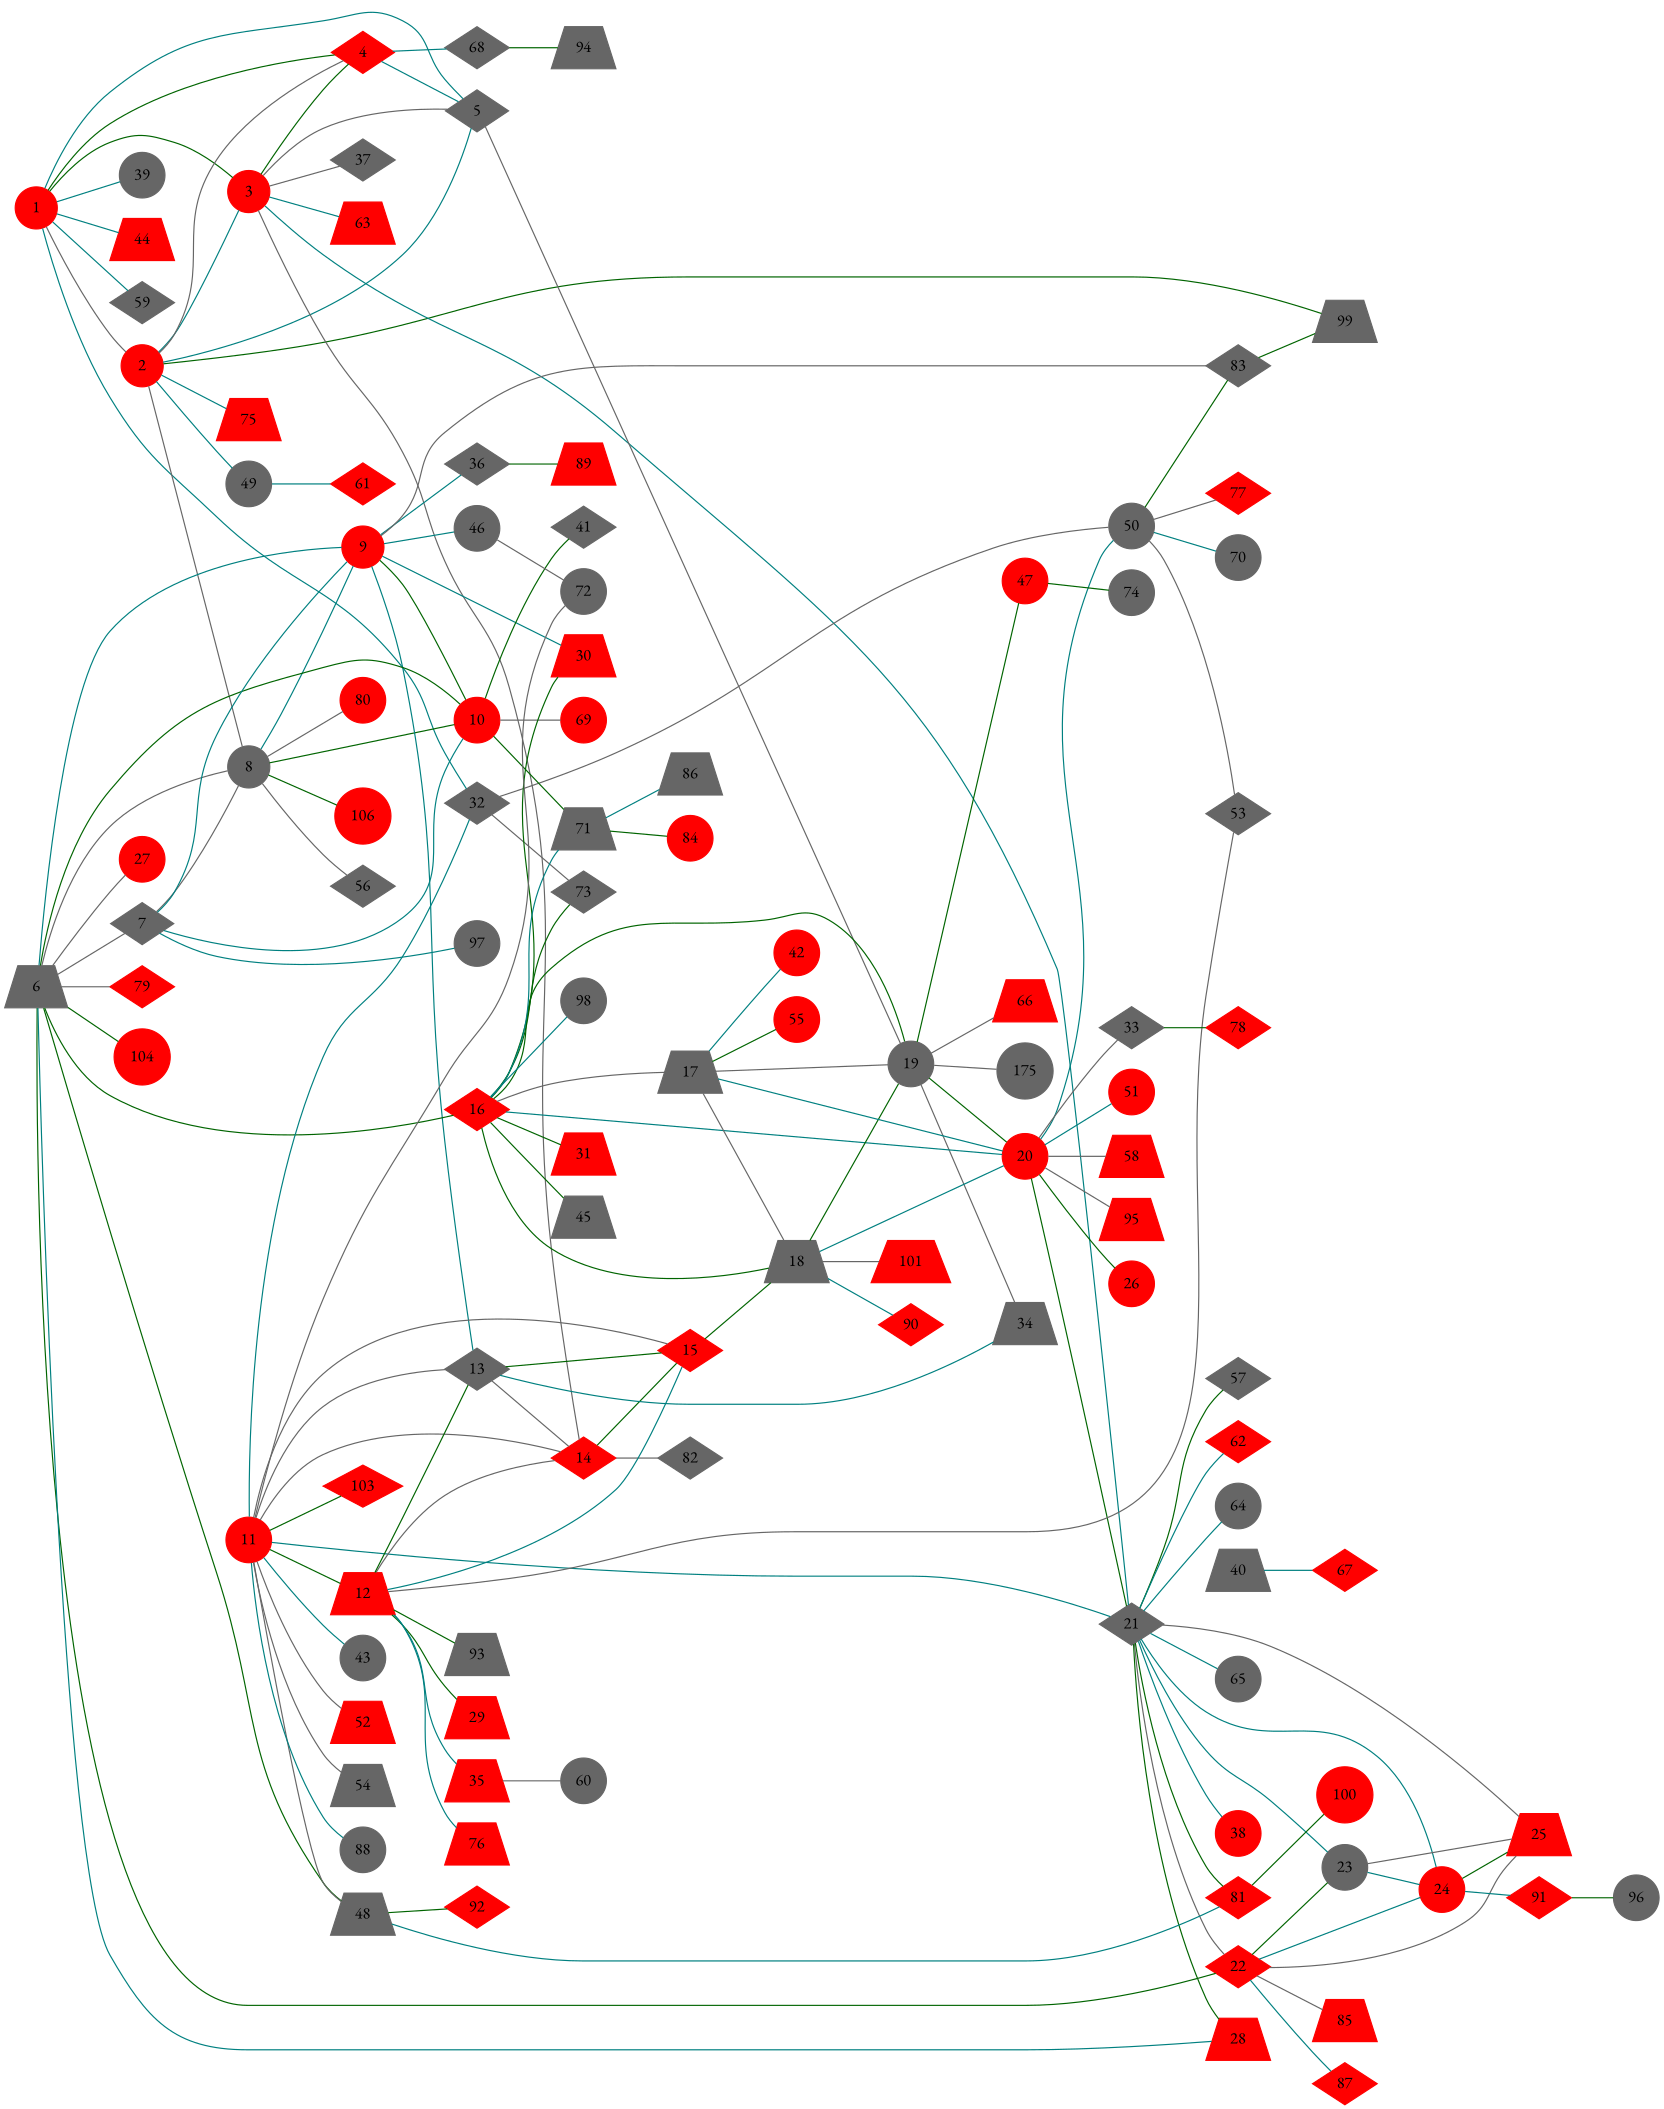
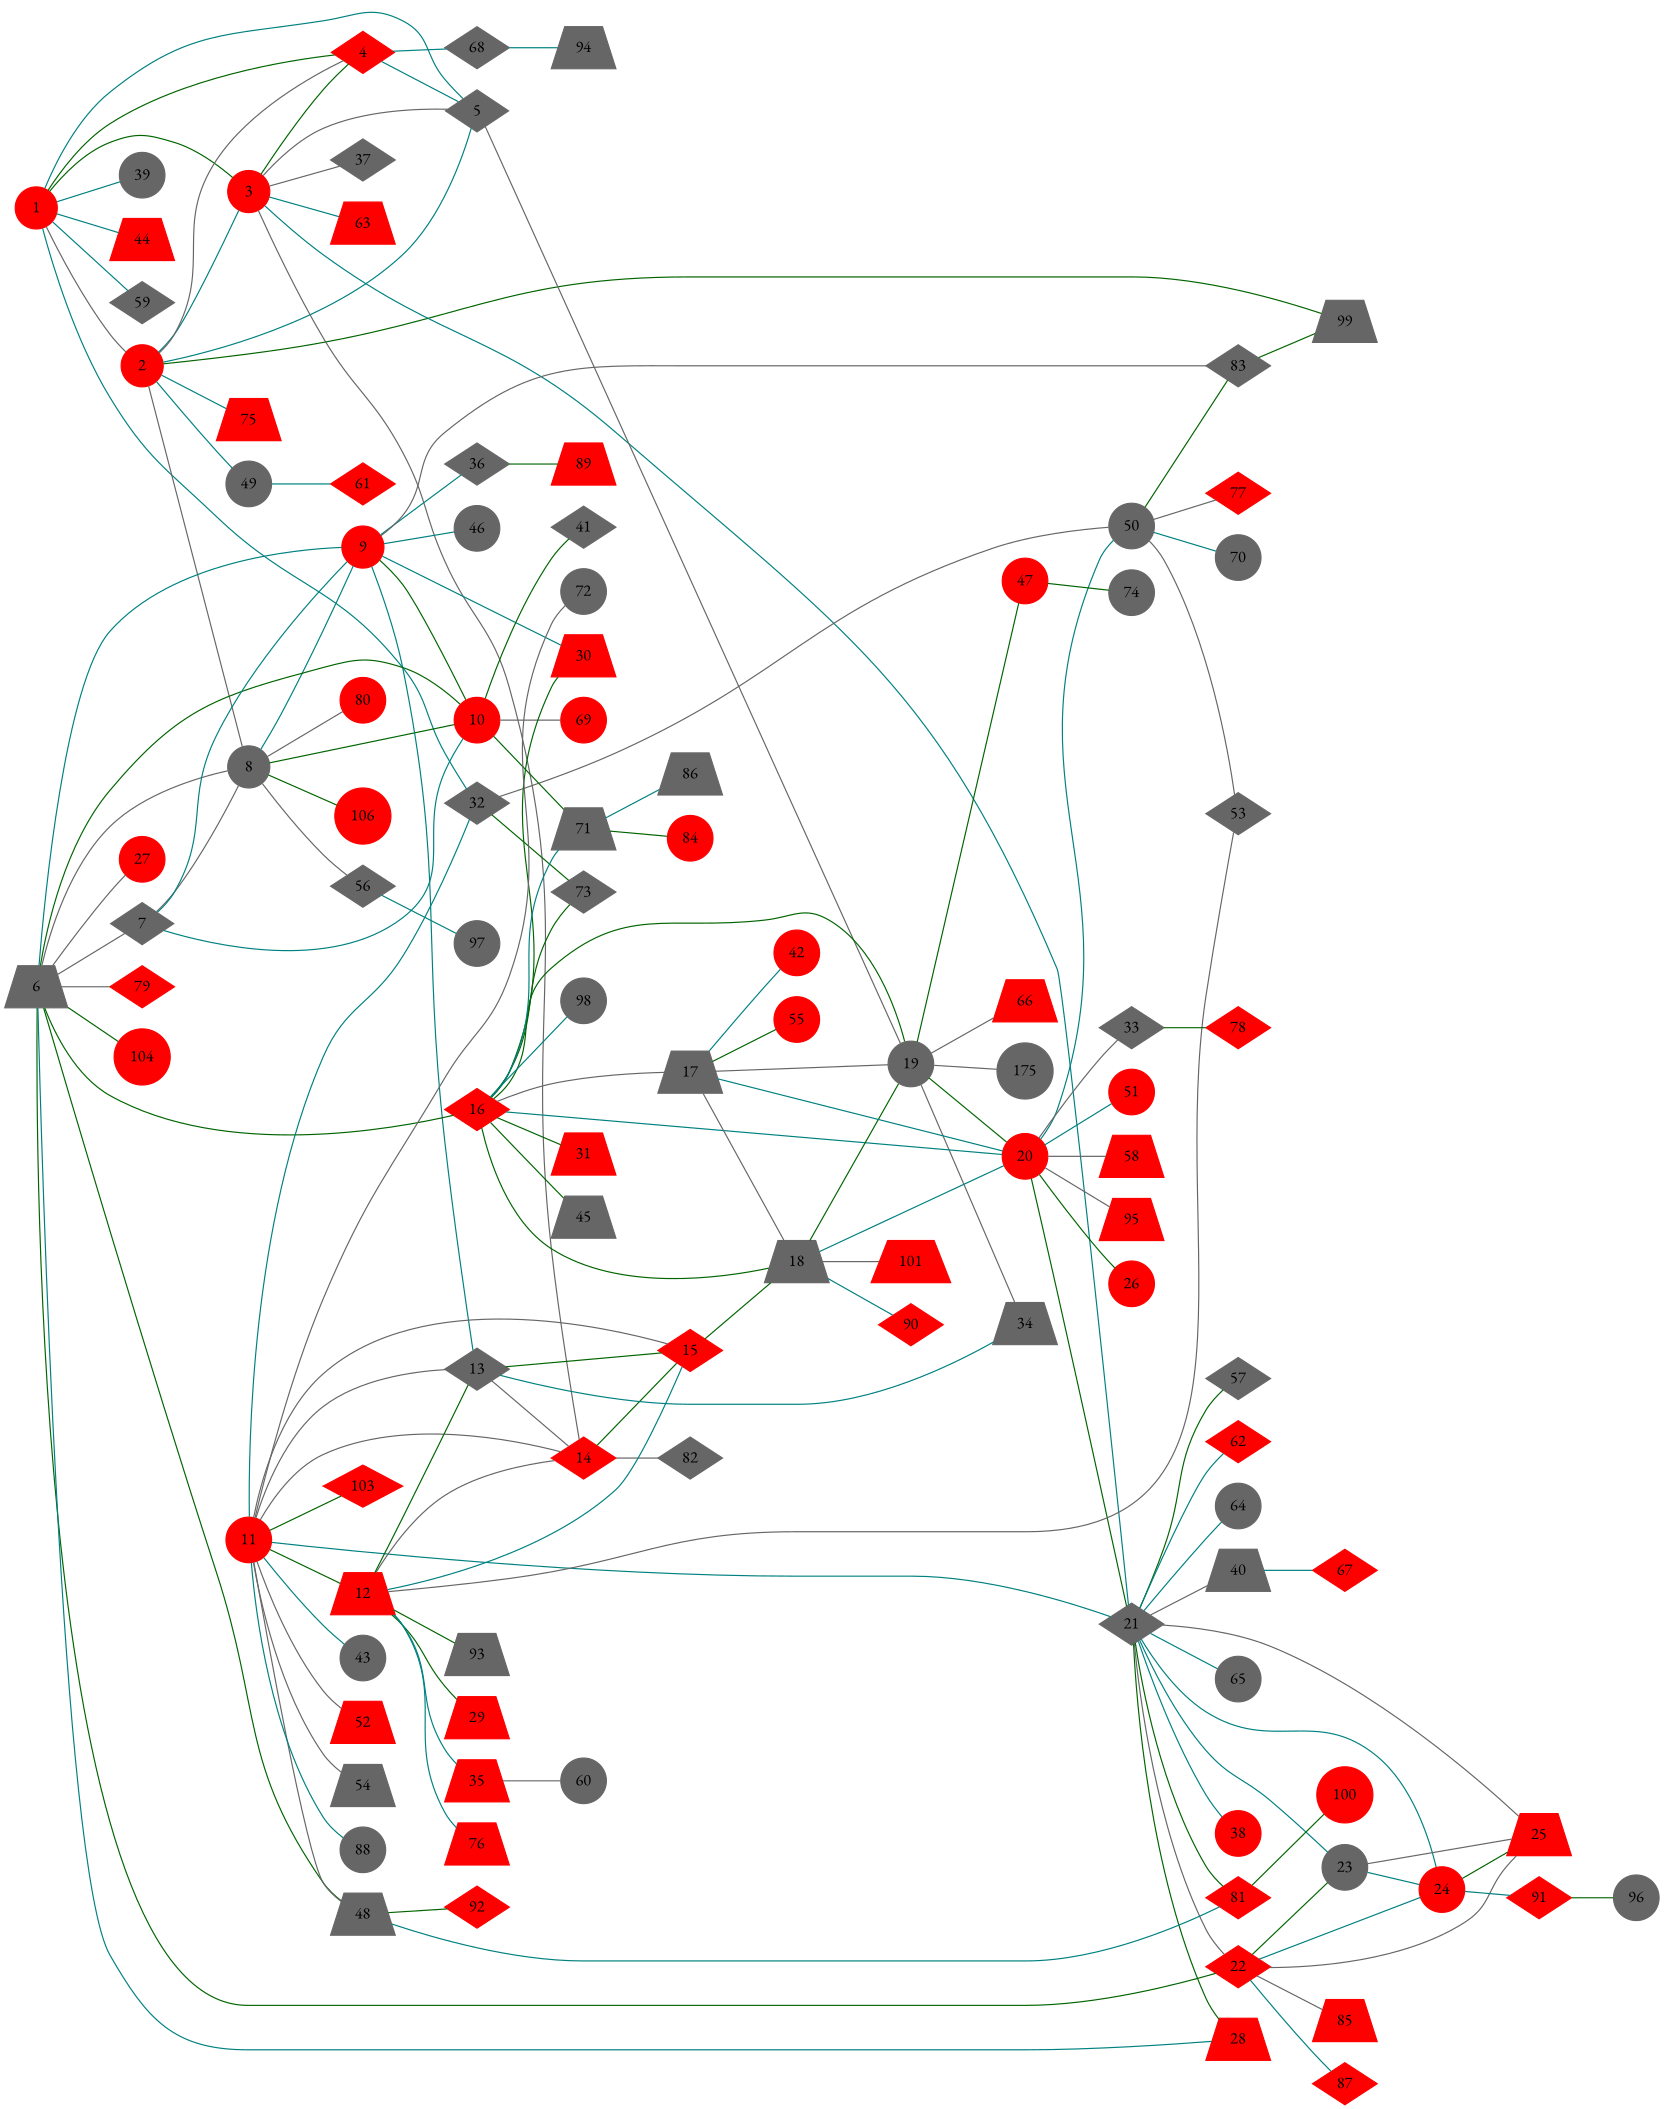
(534, 48) -> (534, 48)
(531, 560) -> none
(515, 834) -> (515, 834)
(305, 964) -> (404, 907)
none -> (1179, 1600)
